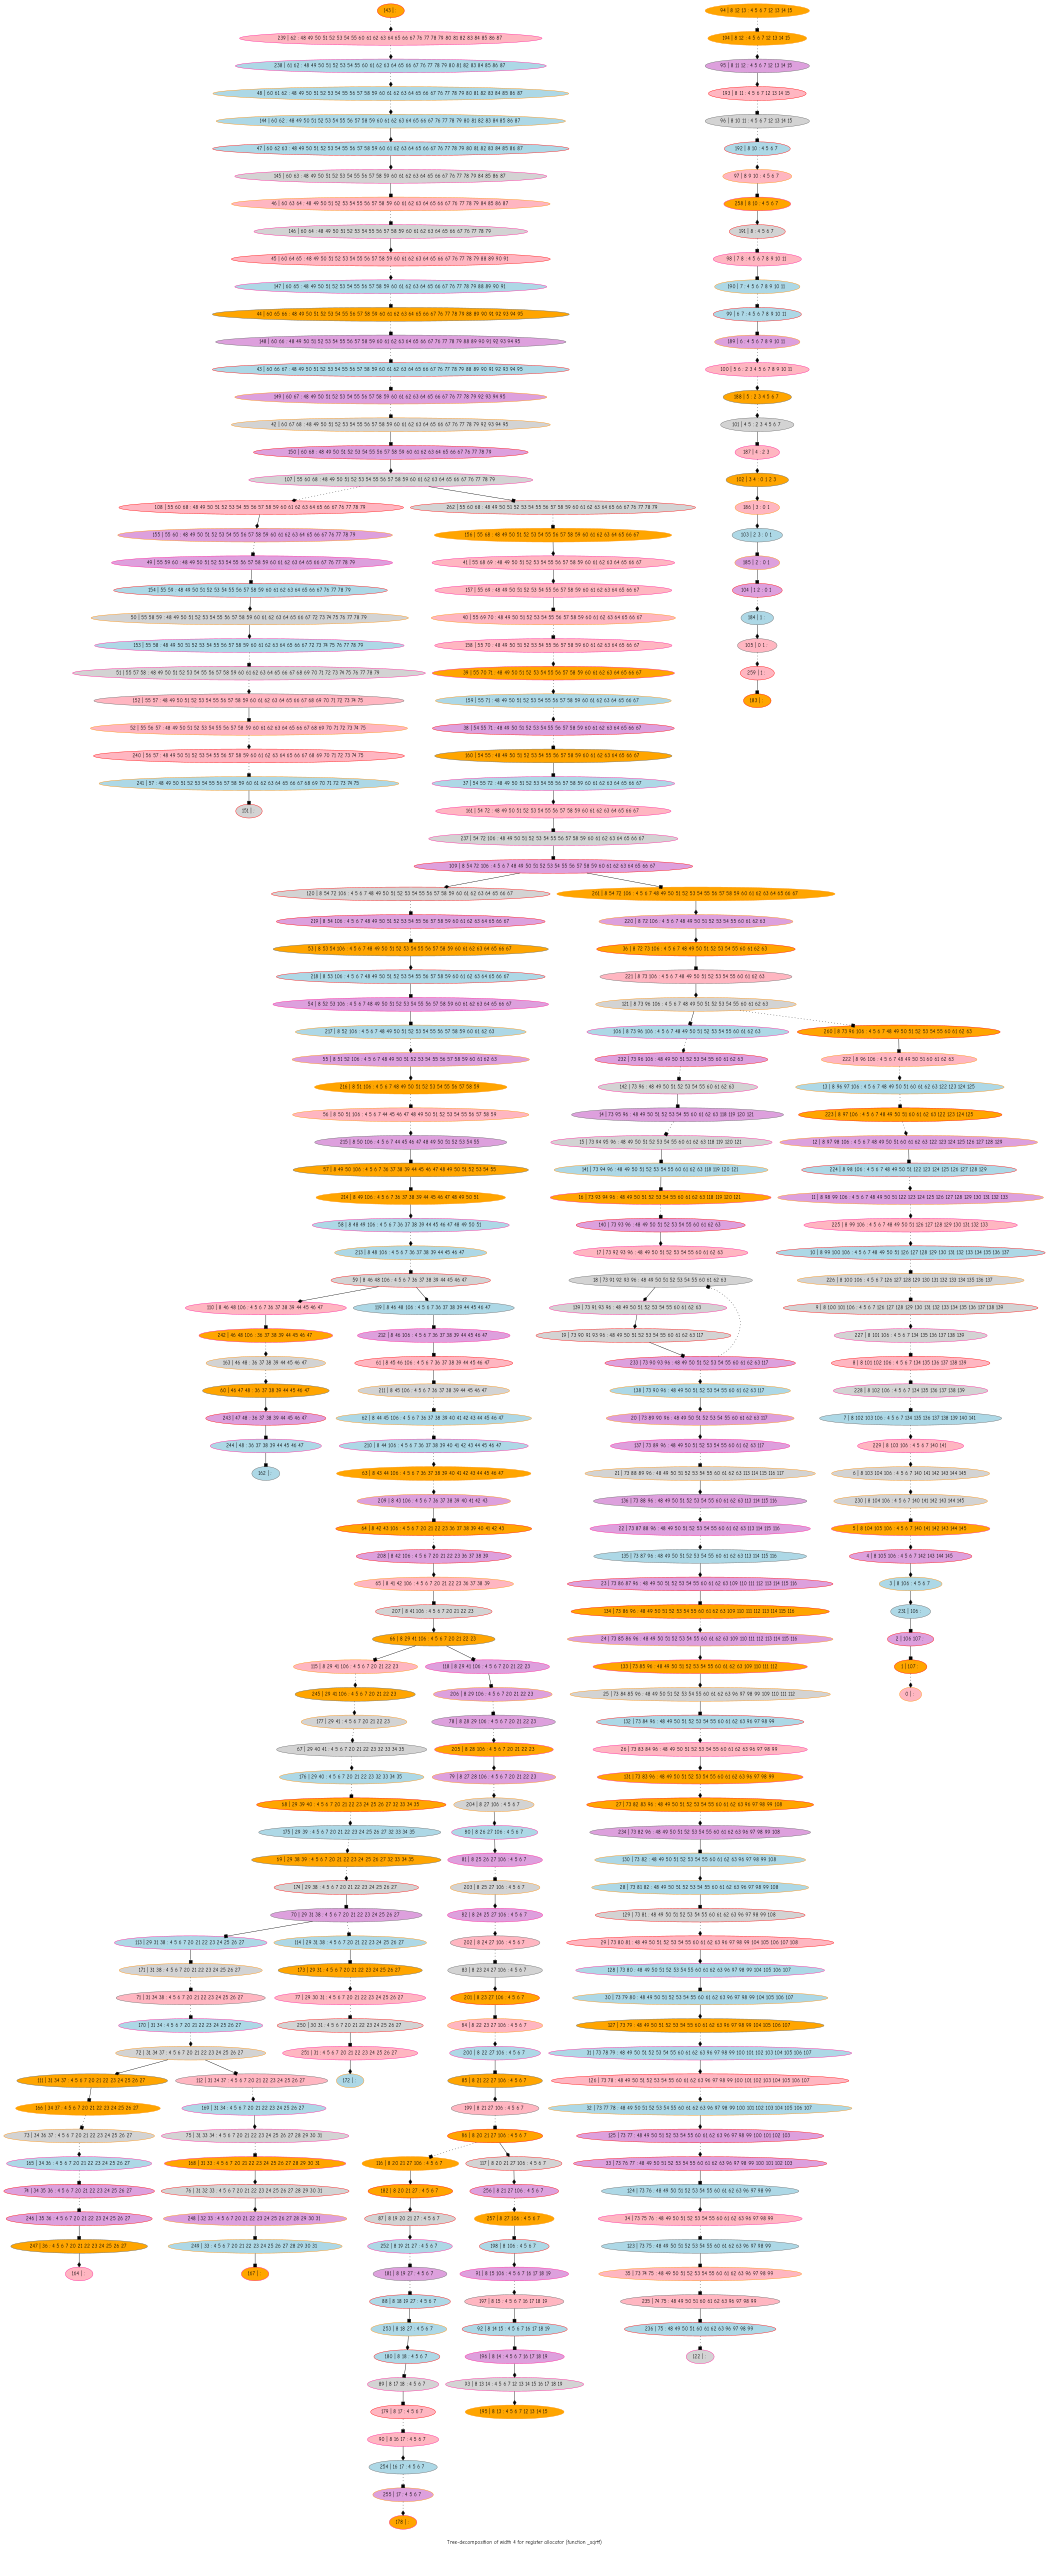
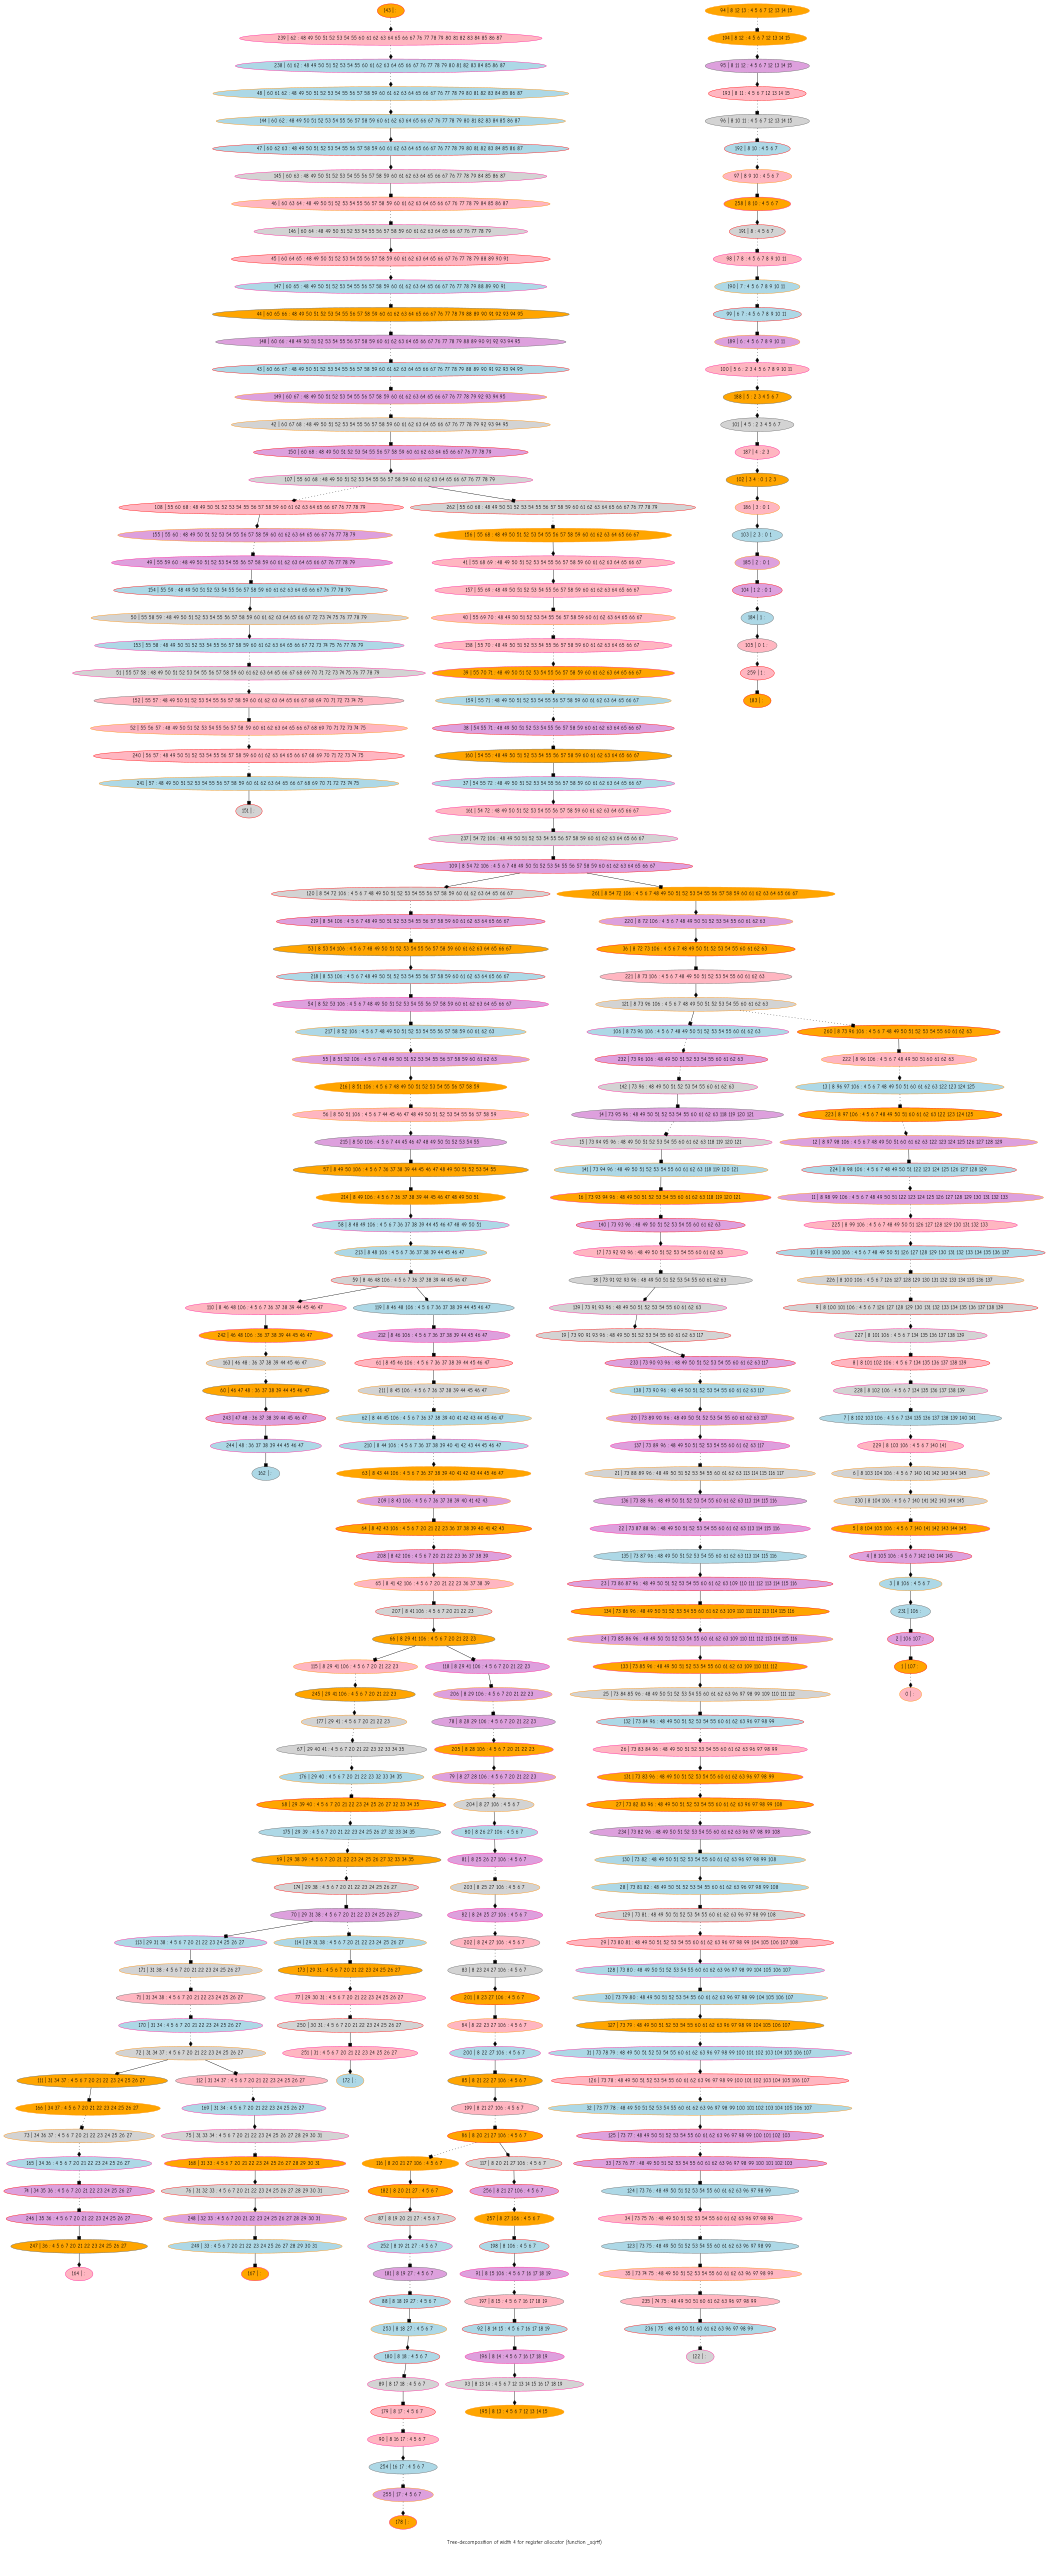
(740, 1320) -> (661, 1265)
